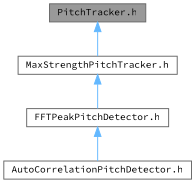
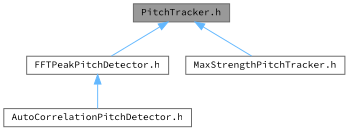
(98, 96) -> (136, 42)
